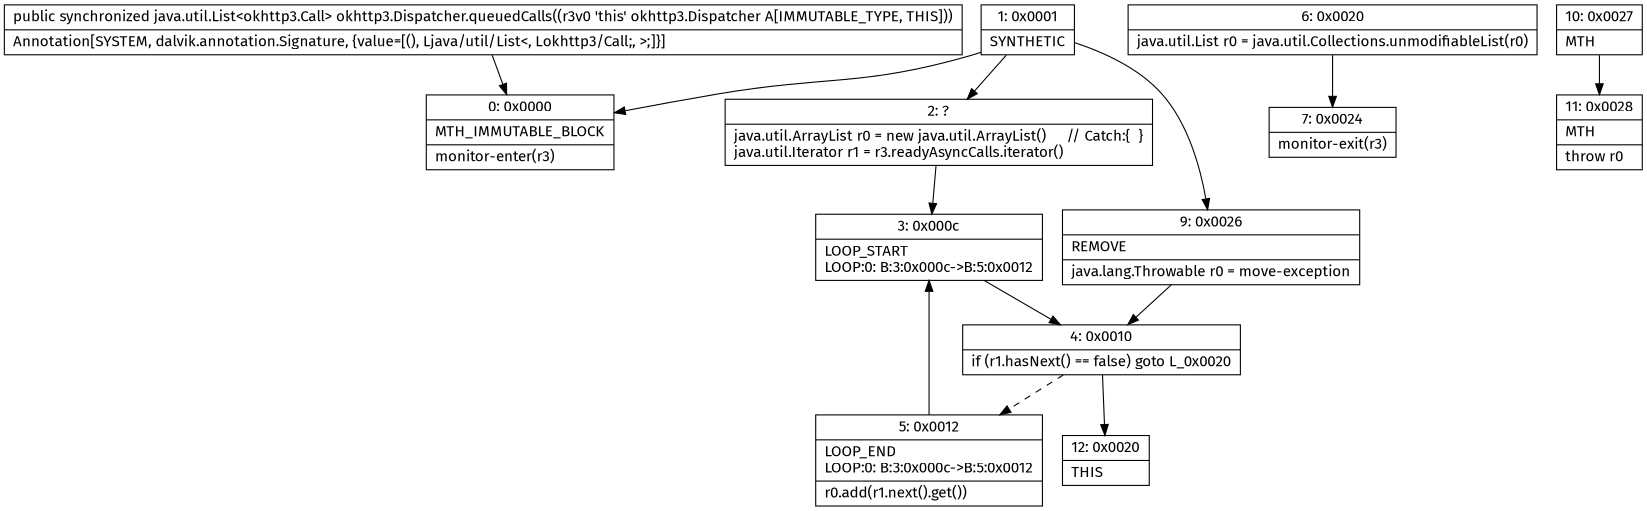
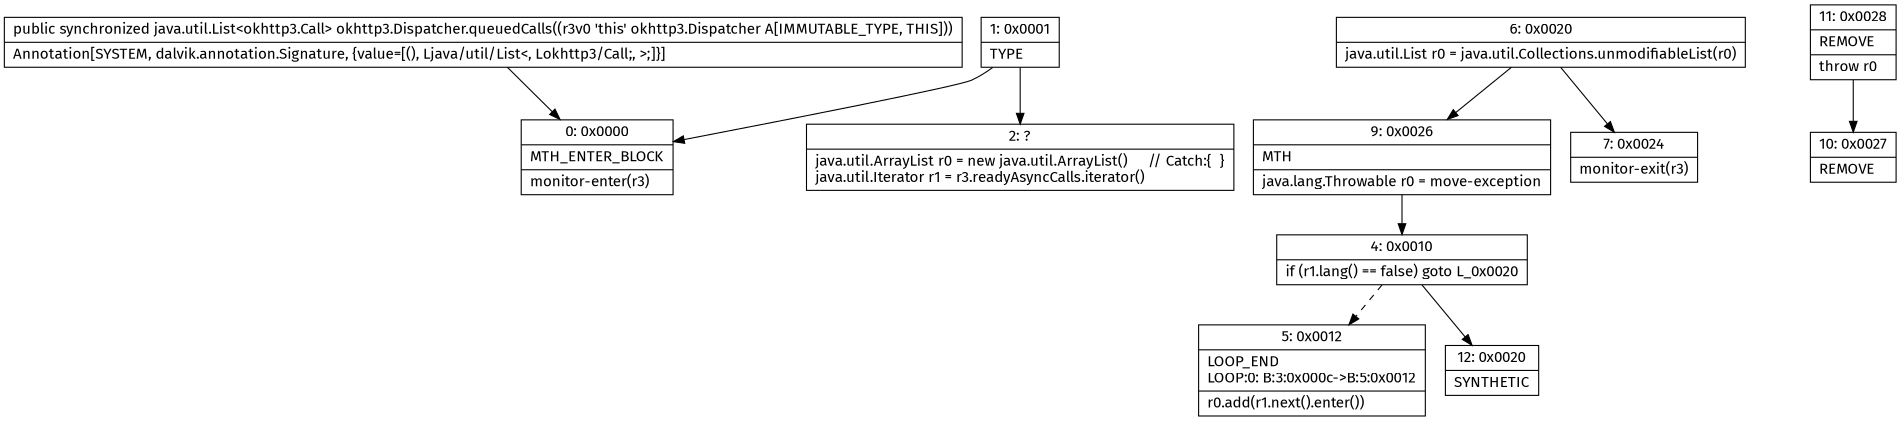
(1028, 42) -> (1007, 54)
(1580, 42) -> (1847, 169)
(1599, 69) -> (1853, 101)
(1166, 99) -> (1484, 90)
(520, 132) -> (597, 157)
(1580, 132) -> (1847, 42)
(929, 247) -> none
(1099, 247) -> (1277, 157)
(1102, 362) -> (1402, 272)
(1087, 472) -> (1492, 382)
(896, 493) -> (1286, 403)
